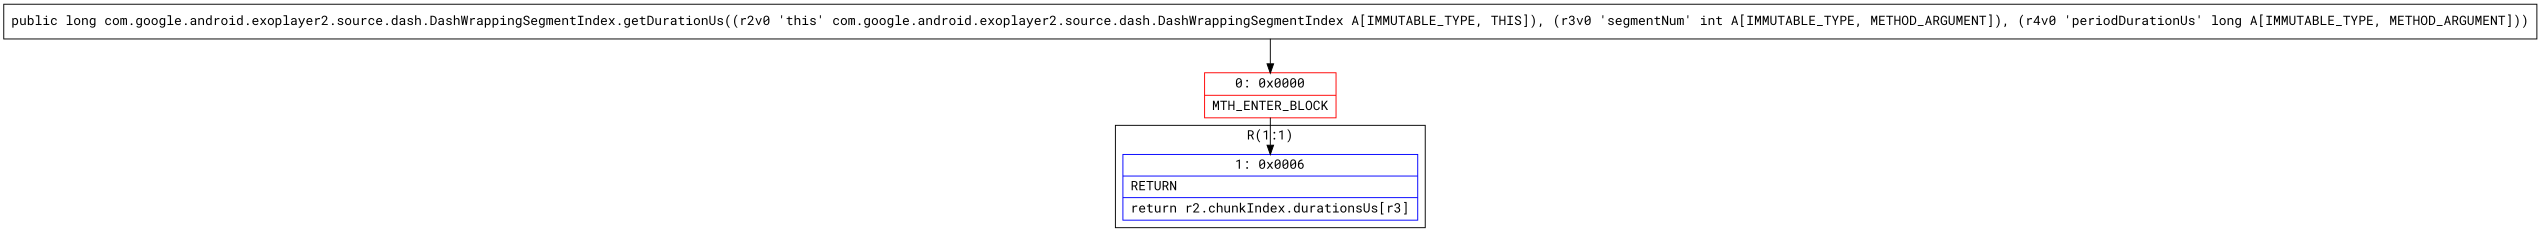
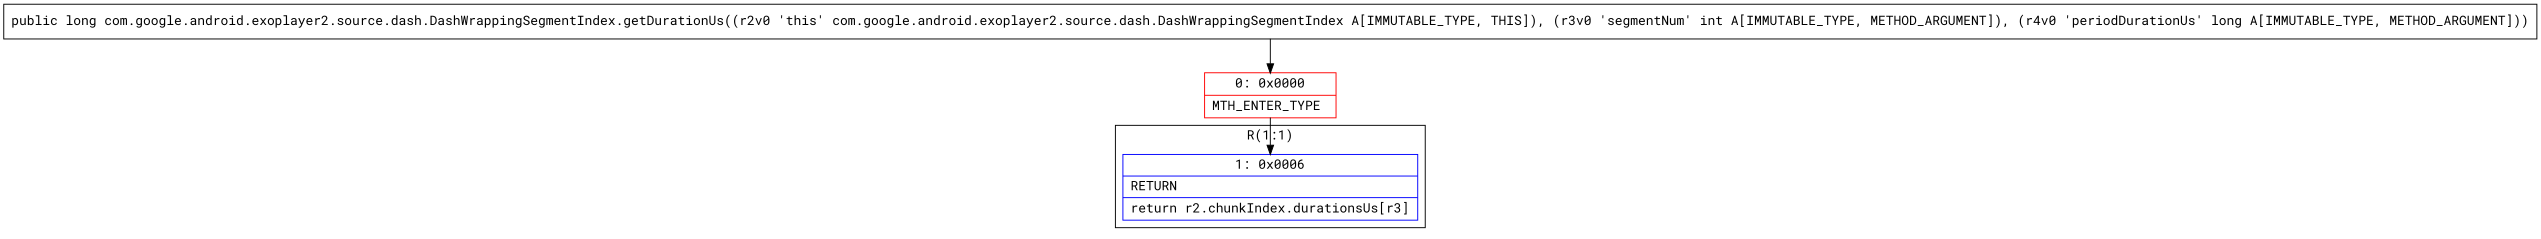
(1270, 106) -> (1267, 106)
